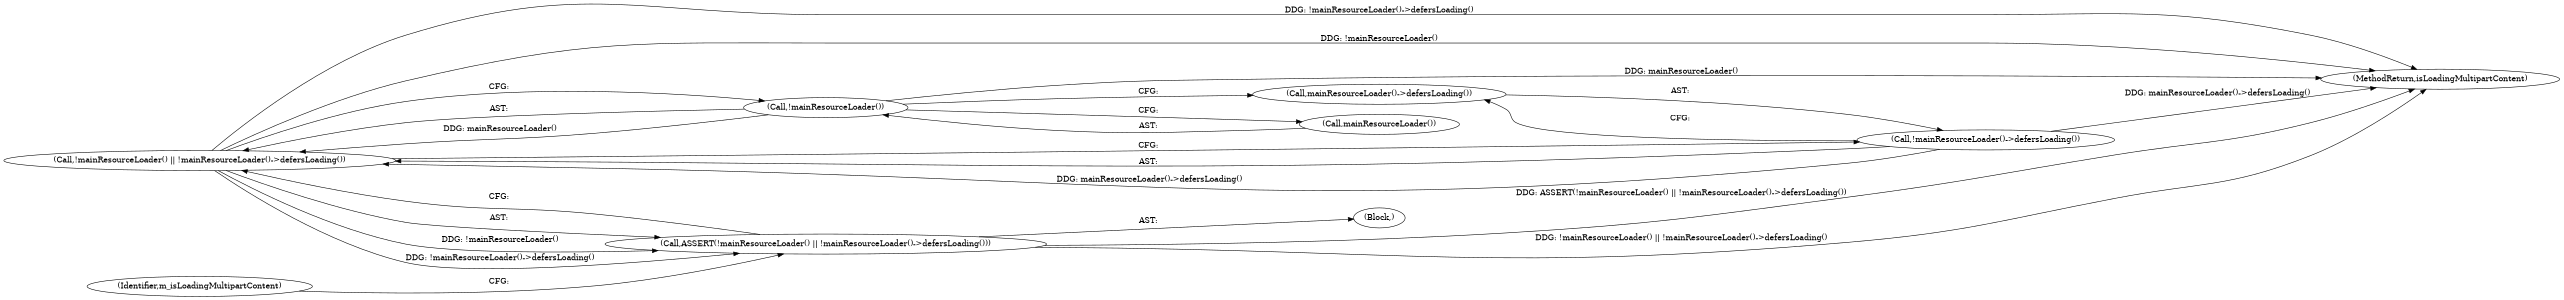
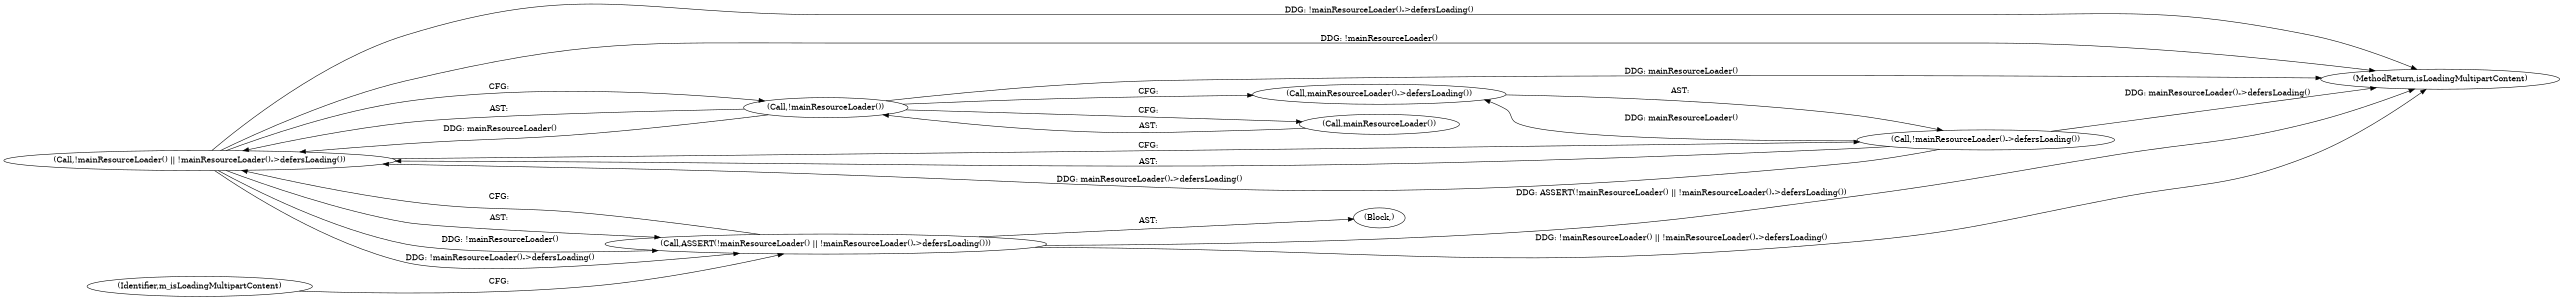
(1681, 118) -> (1681, 118)
